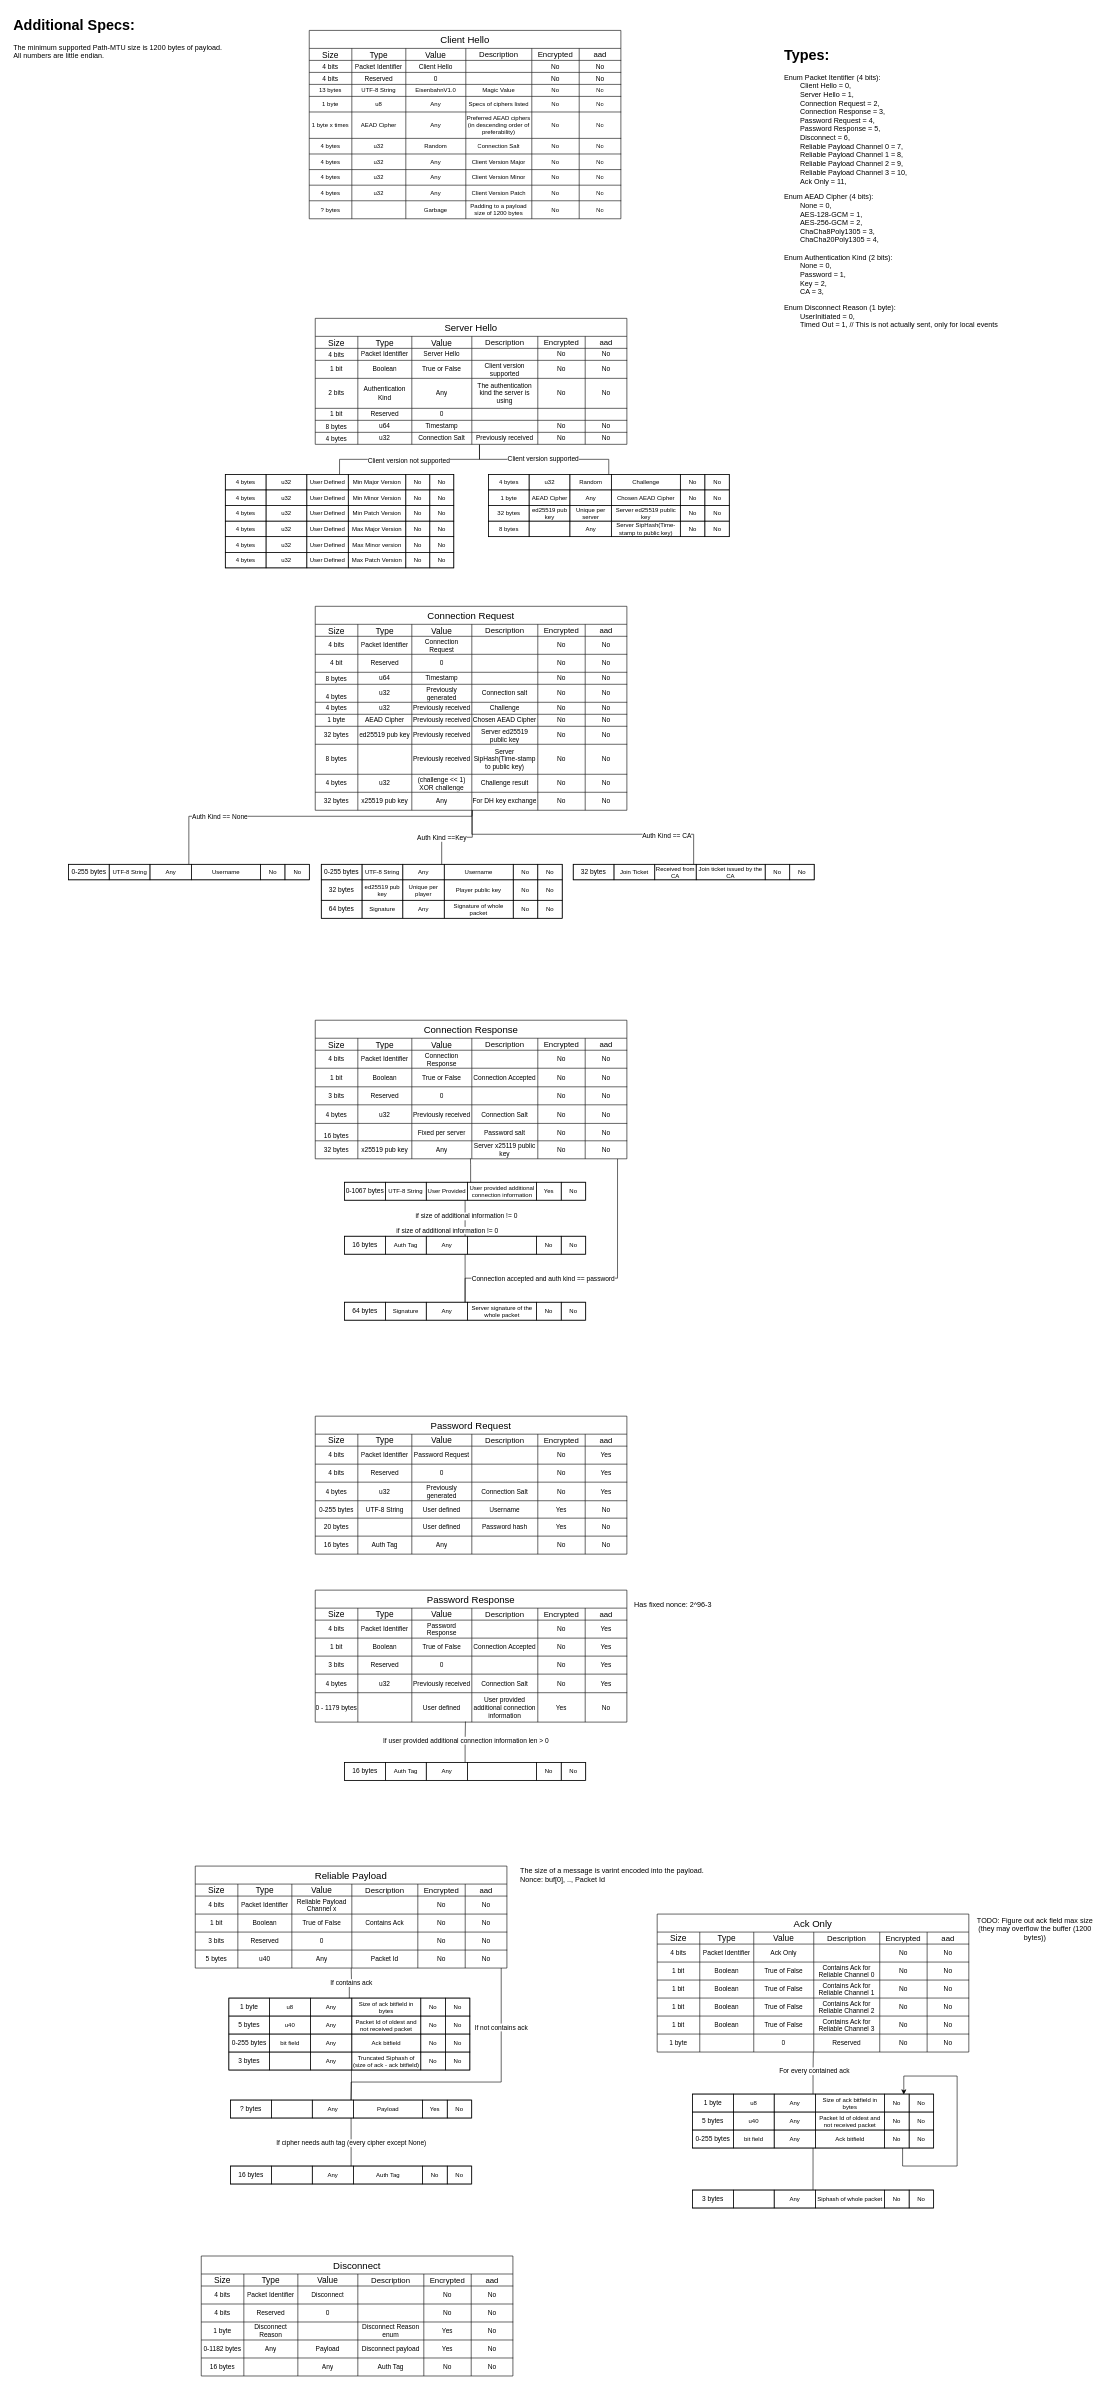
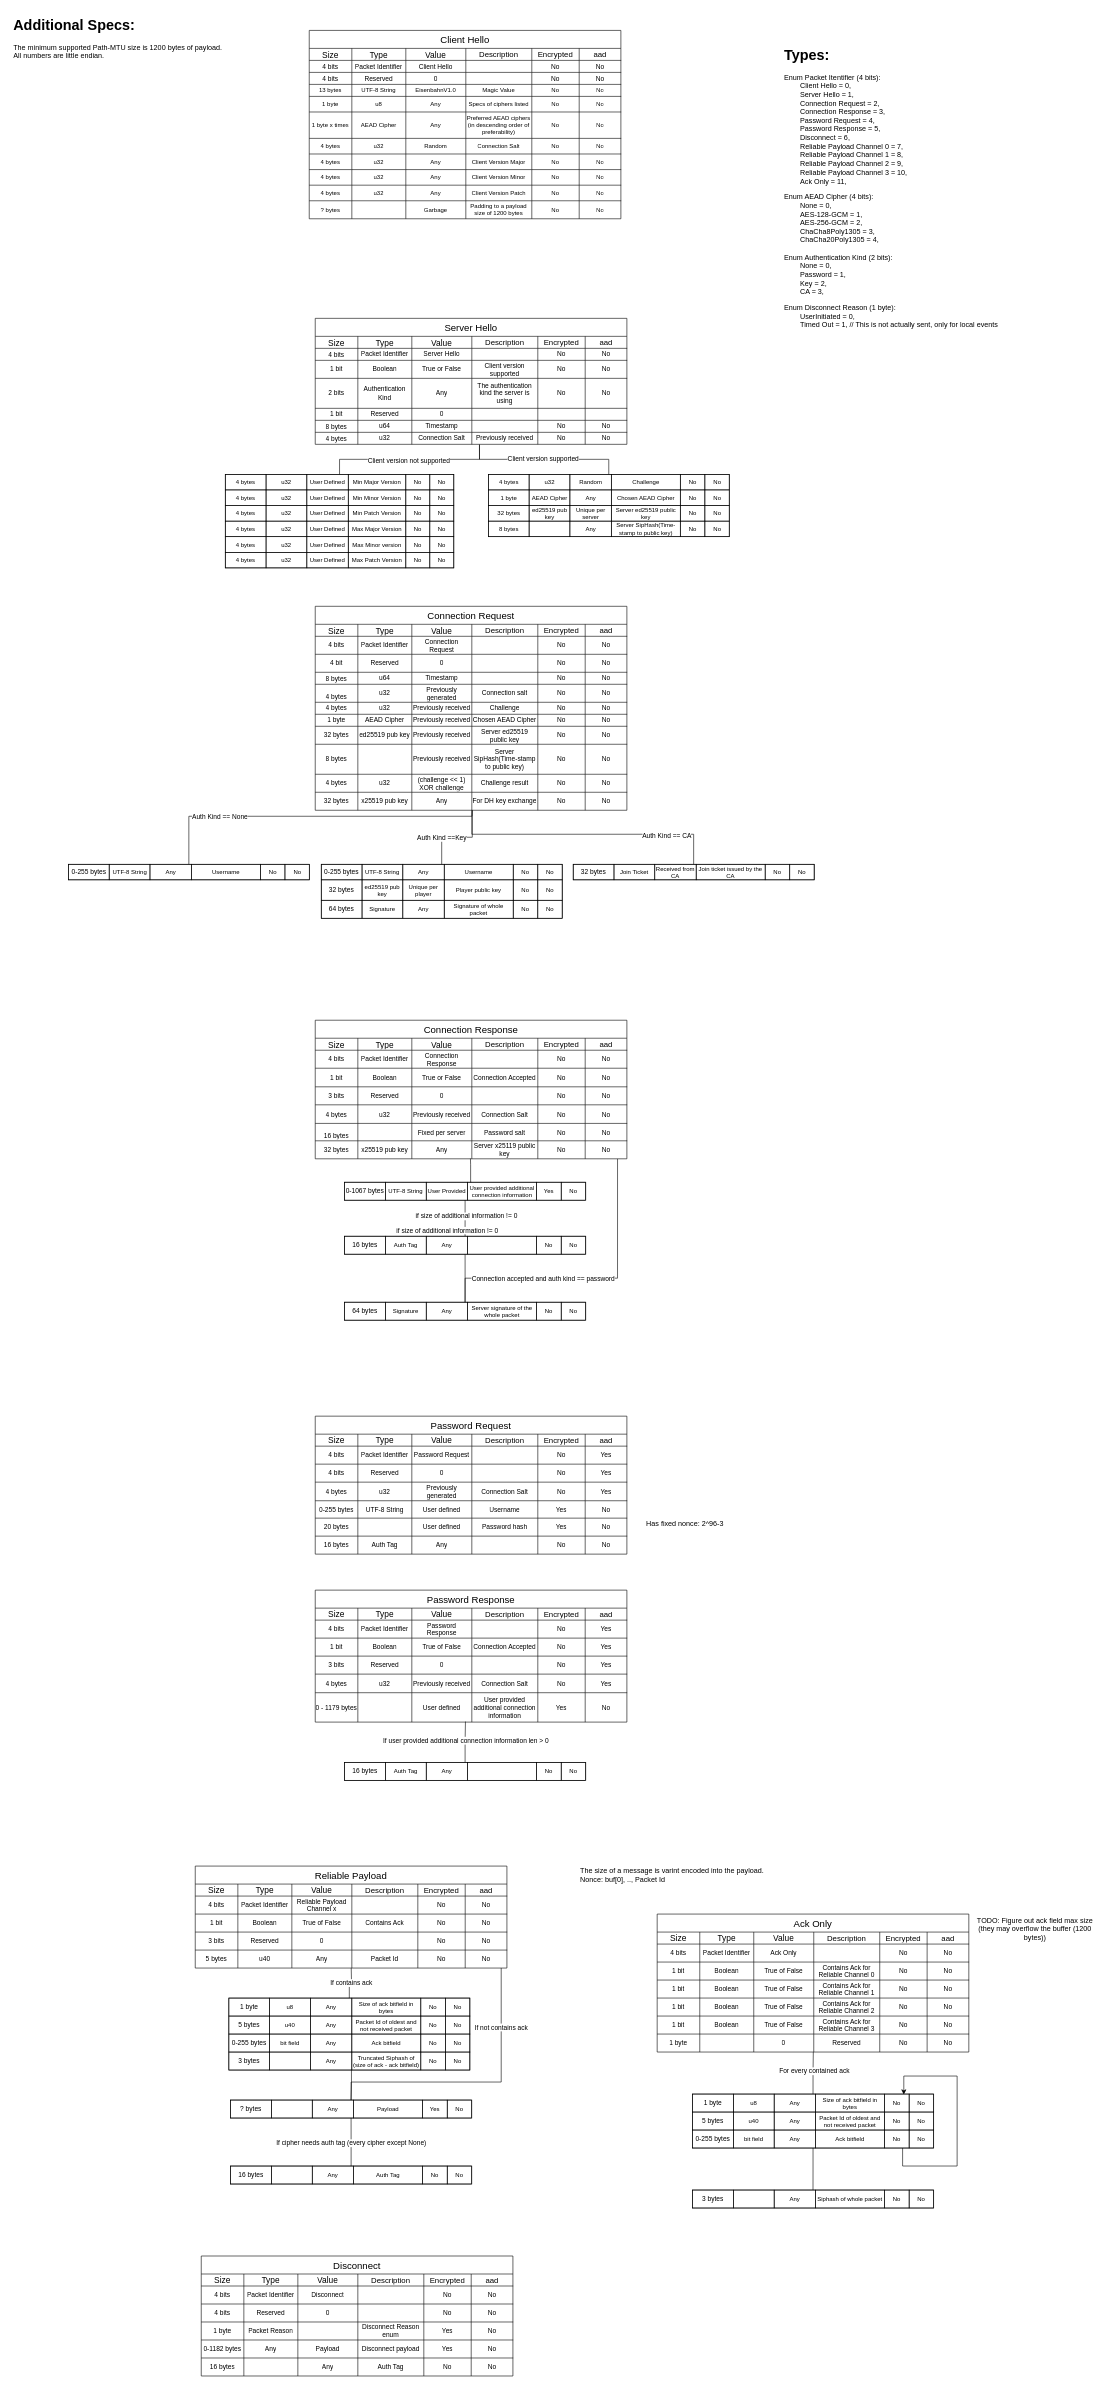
(705, 1605) -> (717, 1524)
(618, 1875) -> (678, 1875)
(271, 2331) -> (271, 2331)
